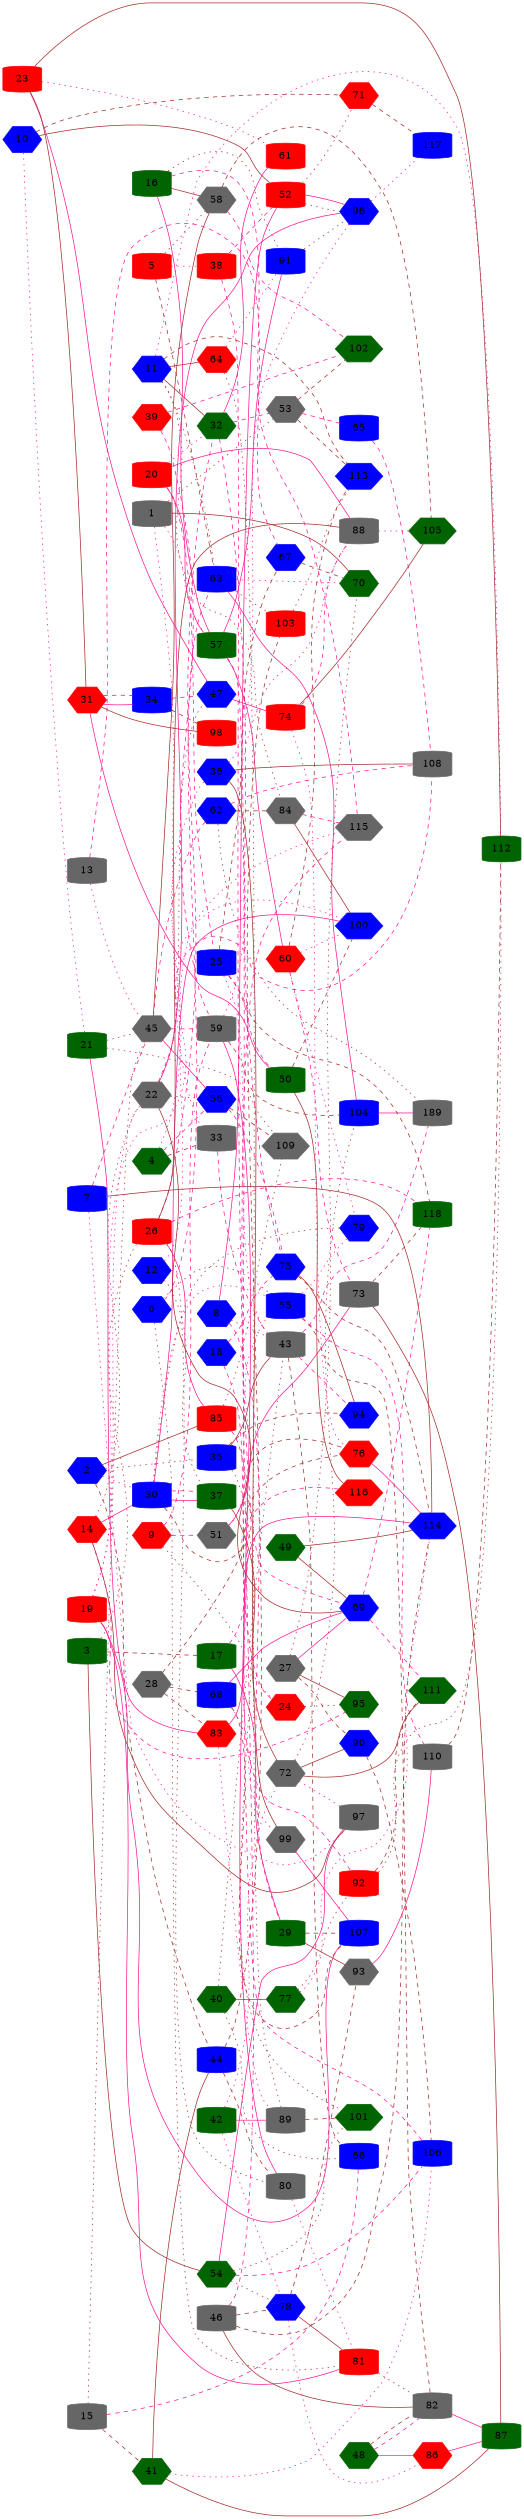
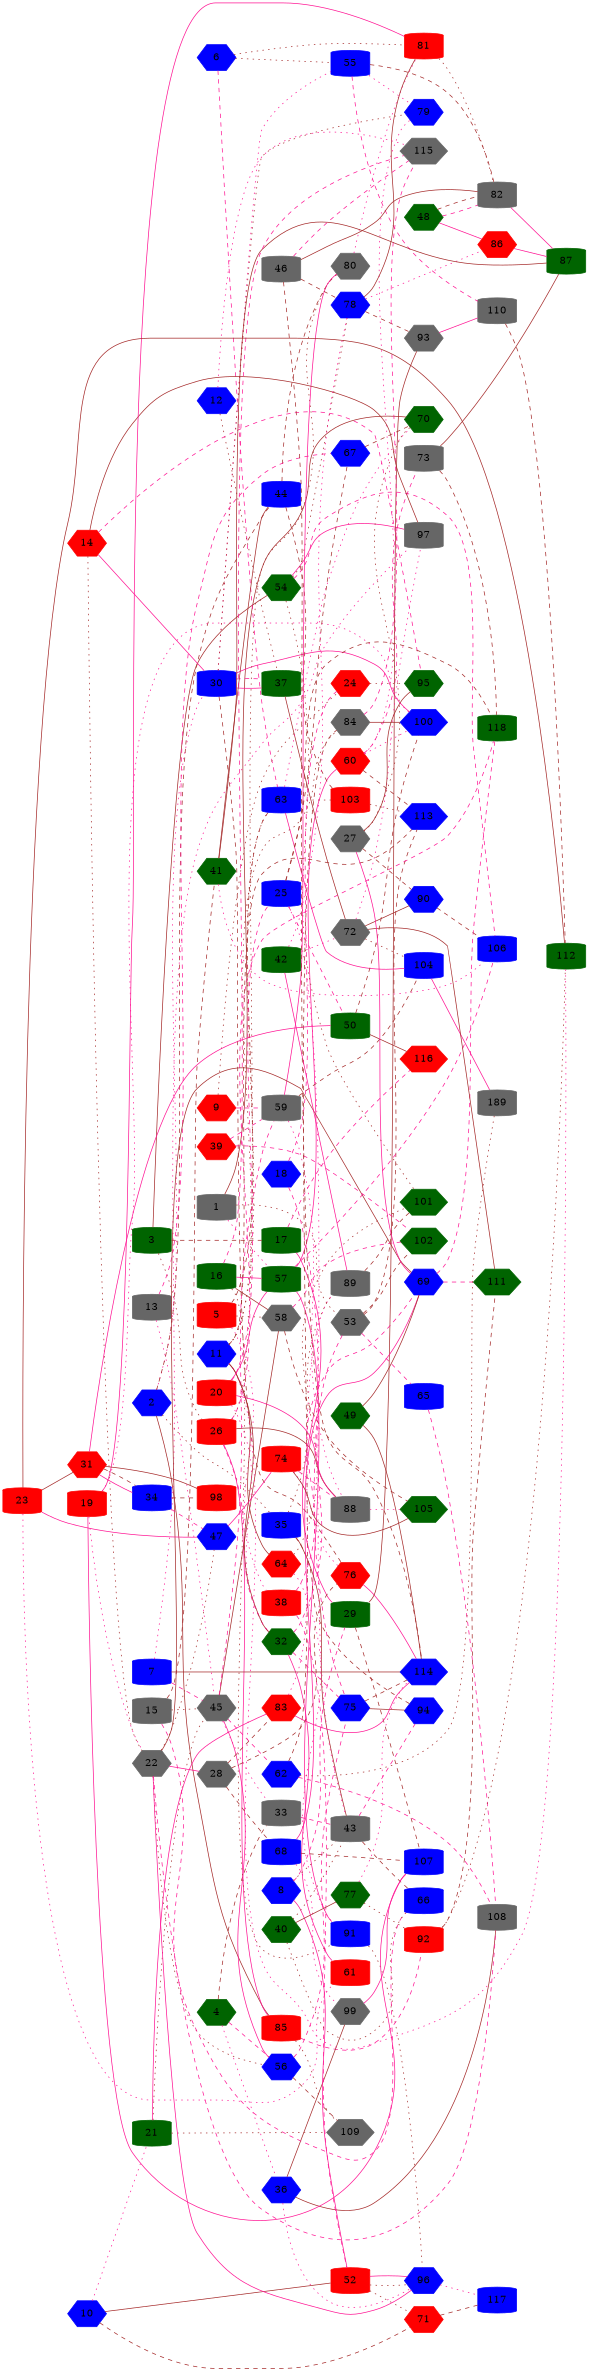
(173, 827) -> (252, 1778)
(385, 1244) -> none
(217, 1535) -> none
none -> (184, 1769)
(286, 2186) -> (350, 266)
